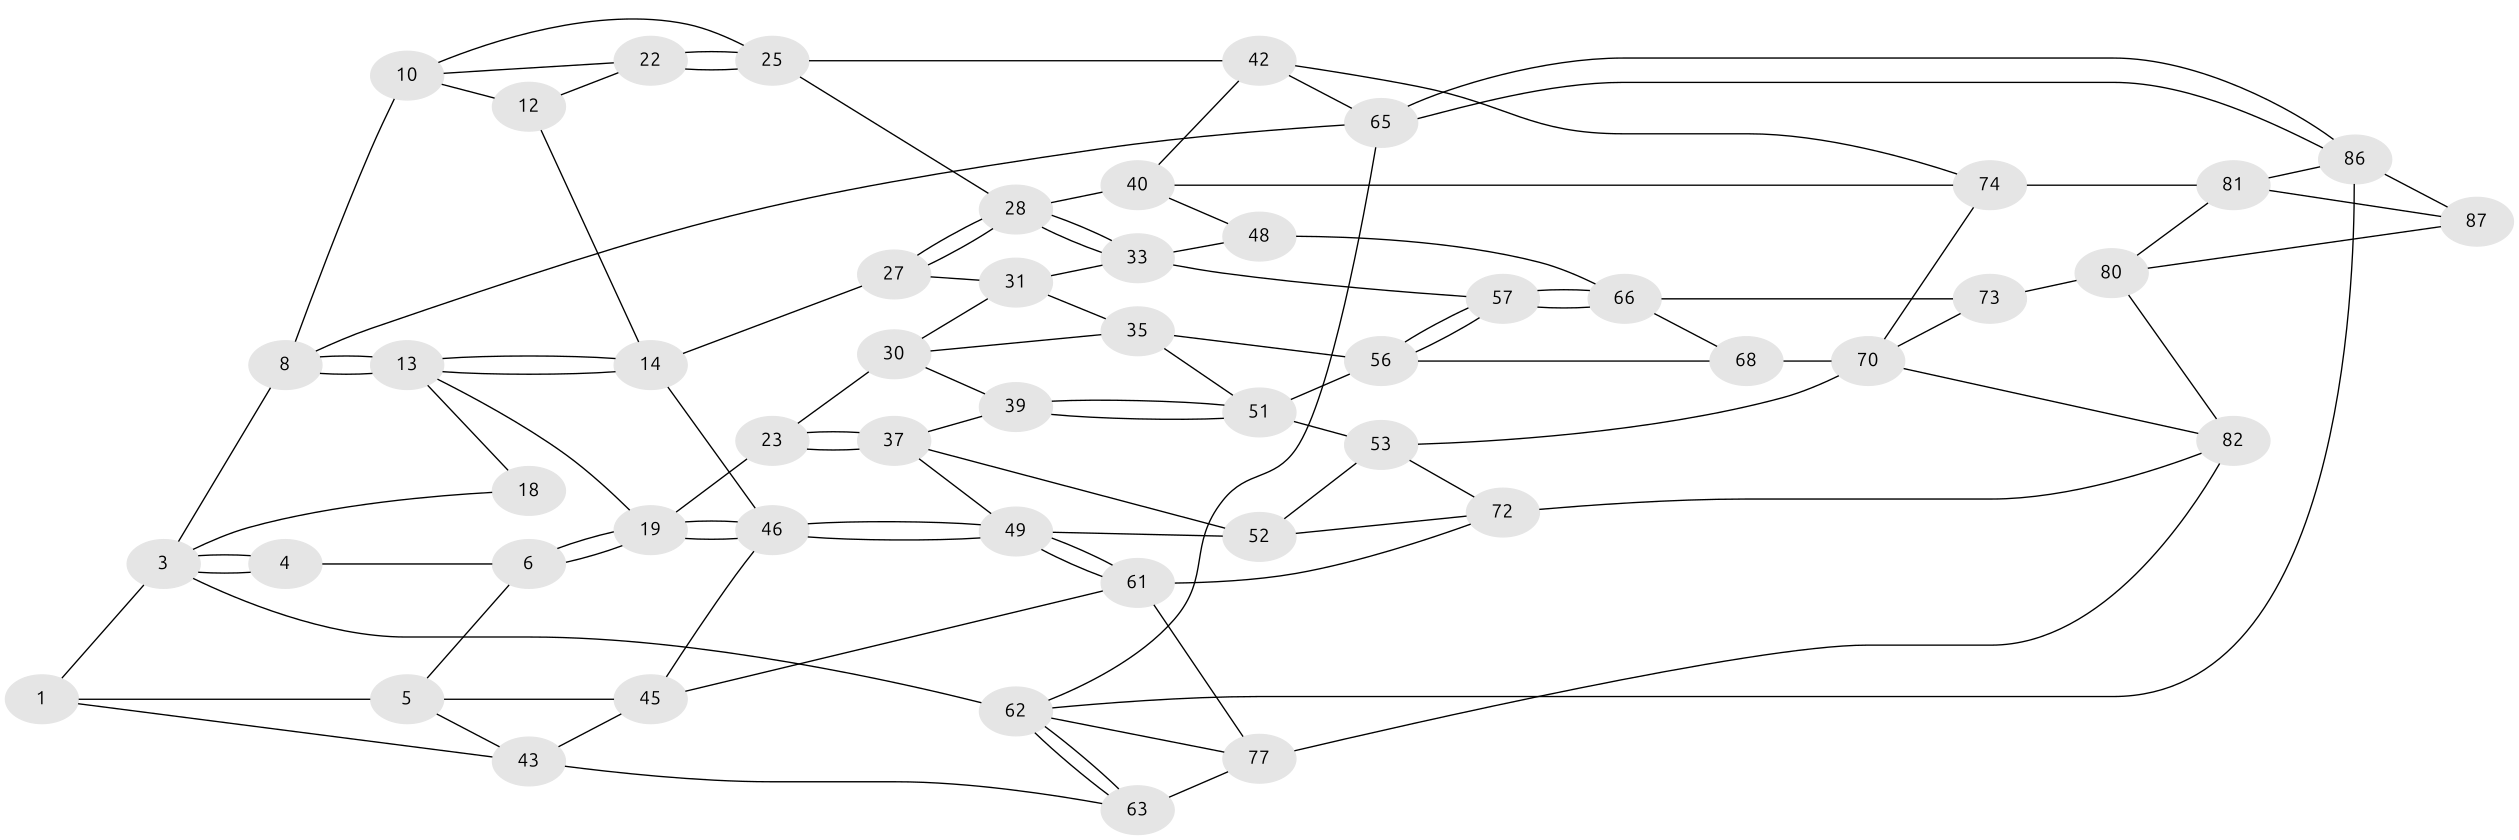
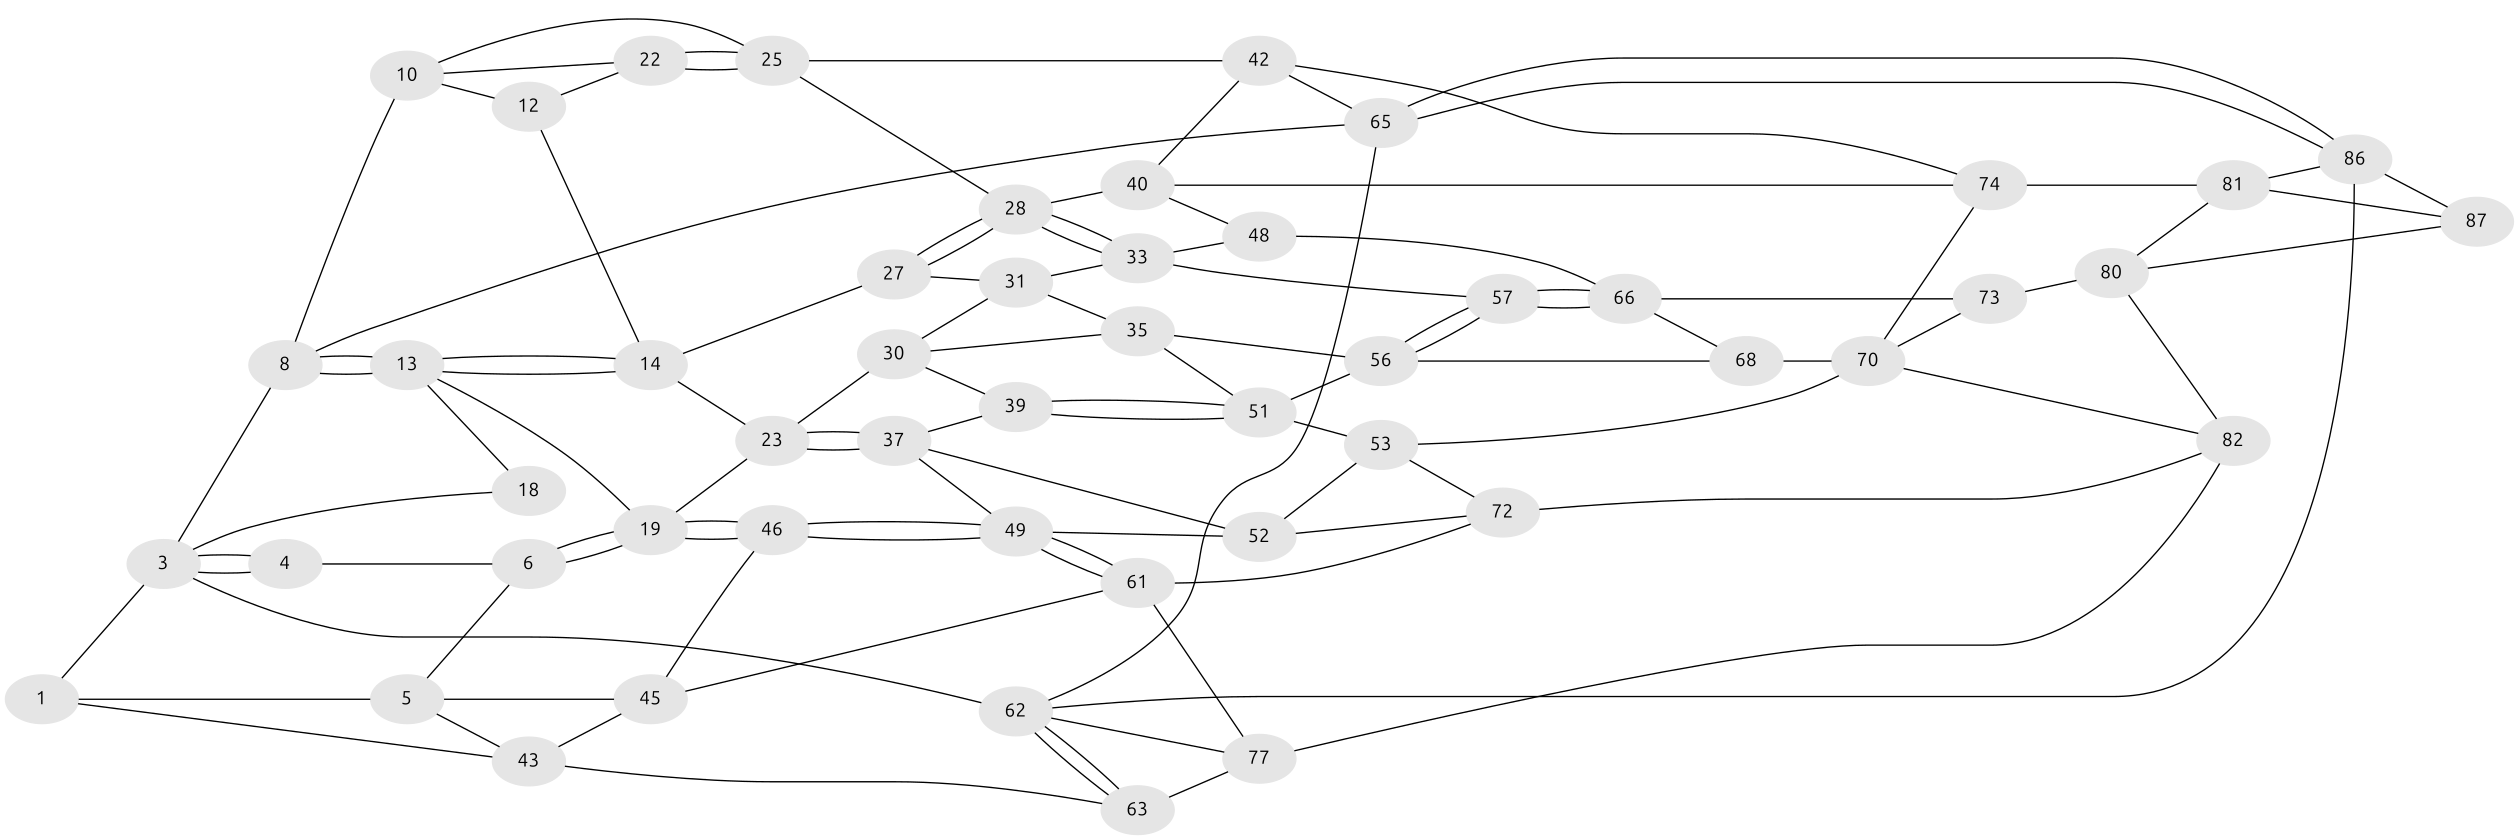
(712, 448) -> (712, 403)
